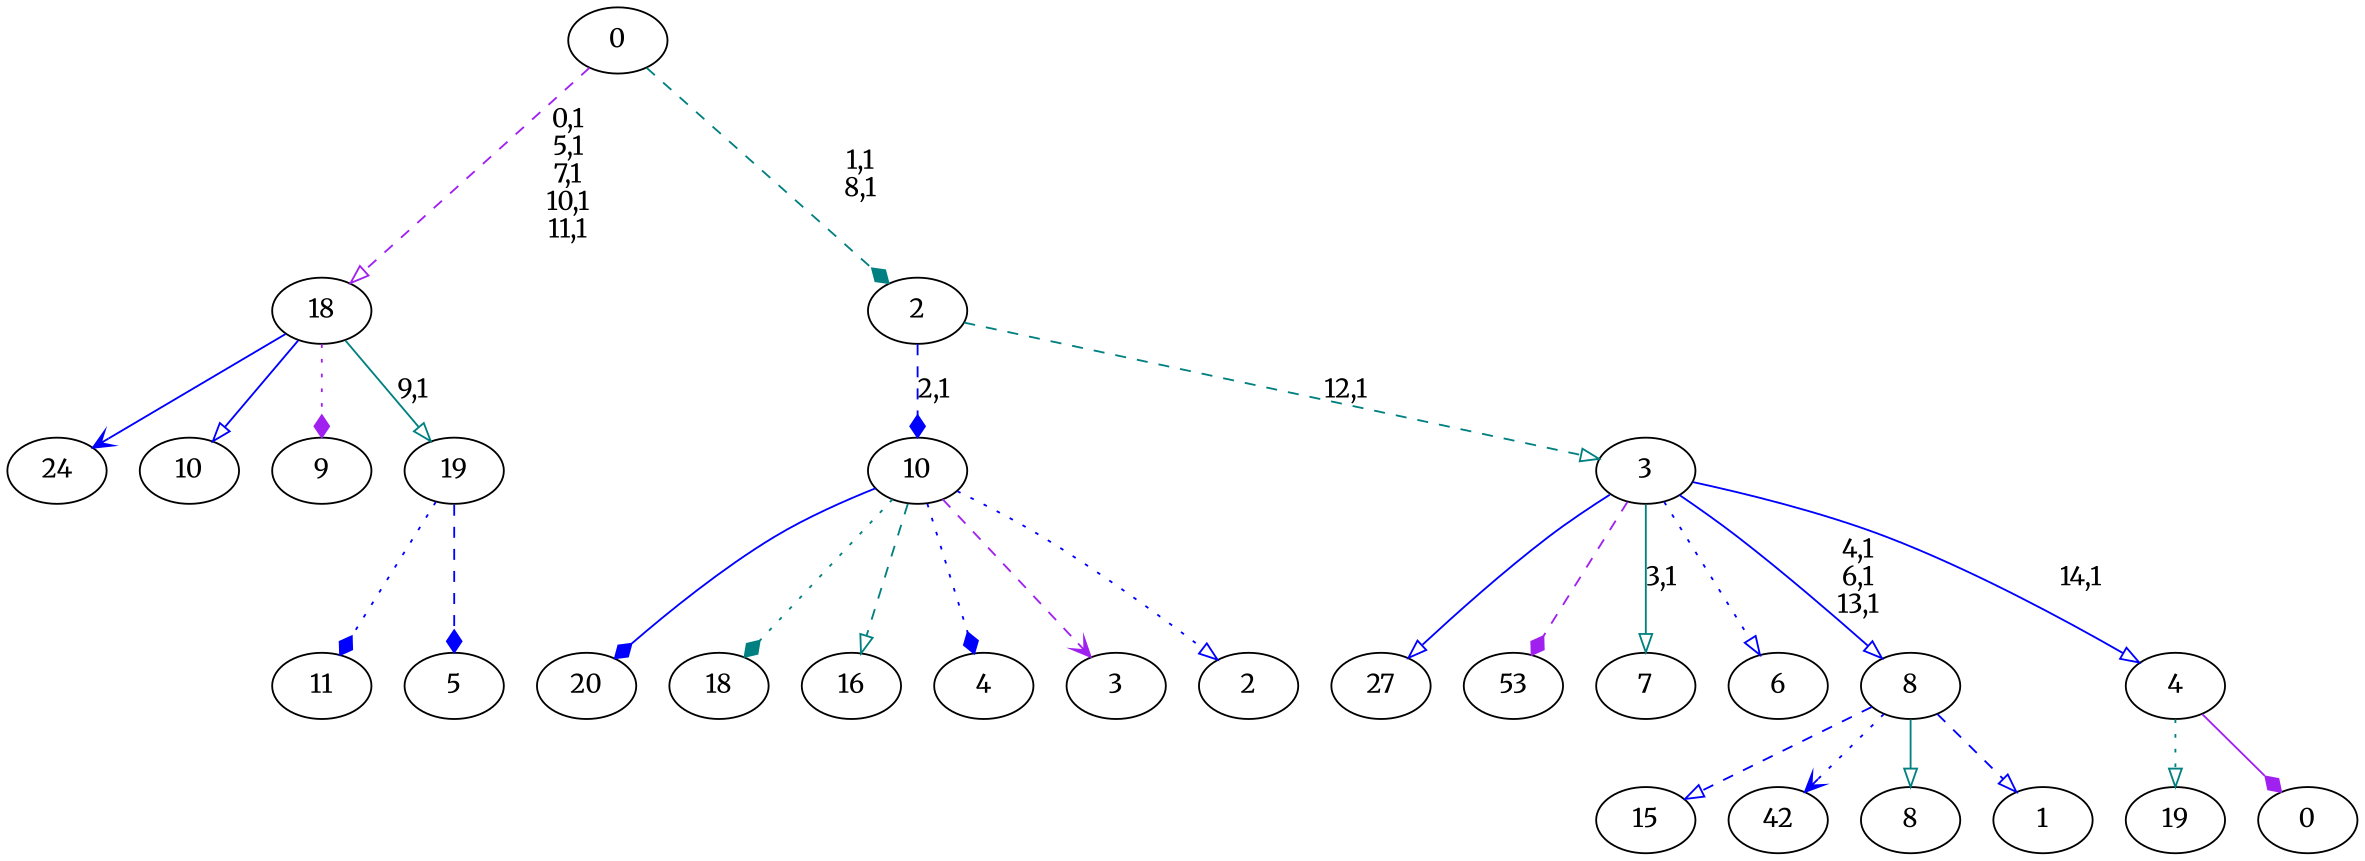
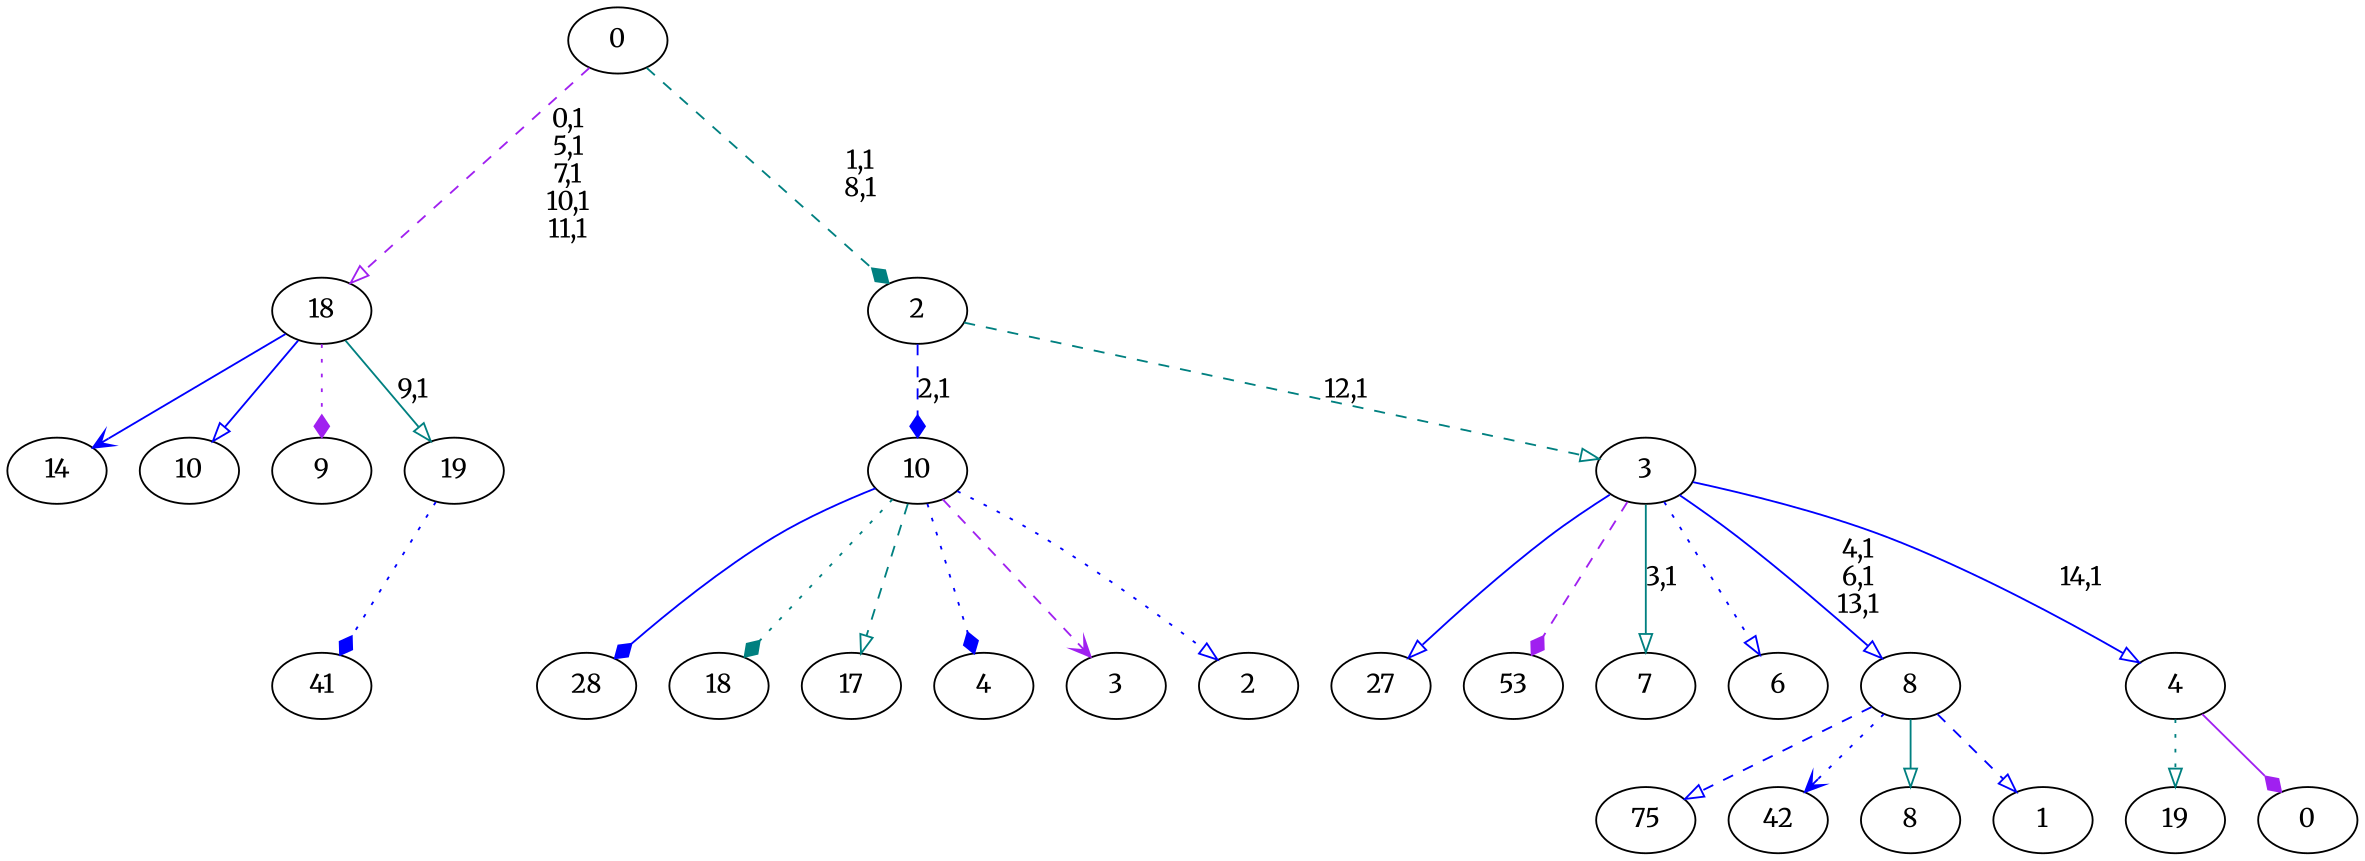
(57, 471) -> (57, 471)
(322, 686) -> (322, 686)
(454, 686) -> none
(587, 686) -> (587, 686)
(851, 686) -> (851, 686)
(1646, 820) -> (1646, 820)
